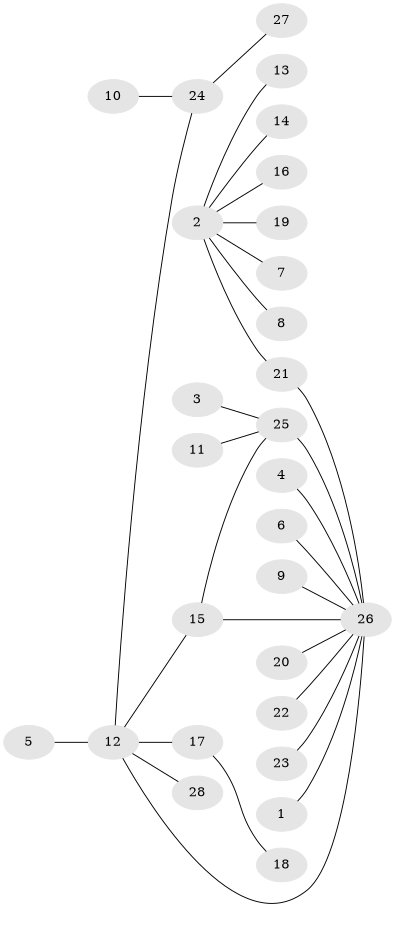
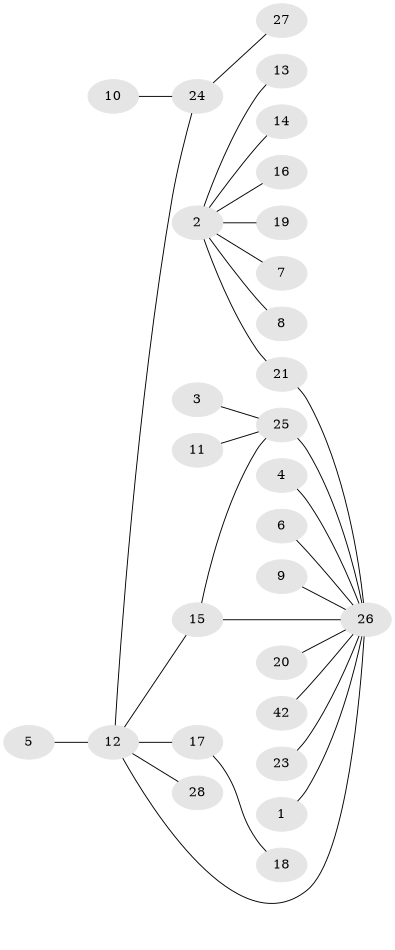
(282, 713) -> (282, 713)
